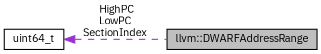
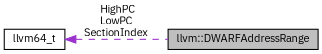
(34, 39) -> (35, 39)
